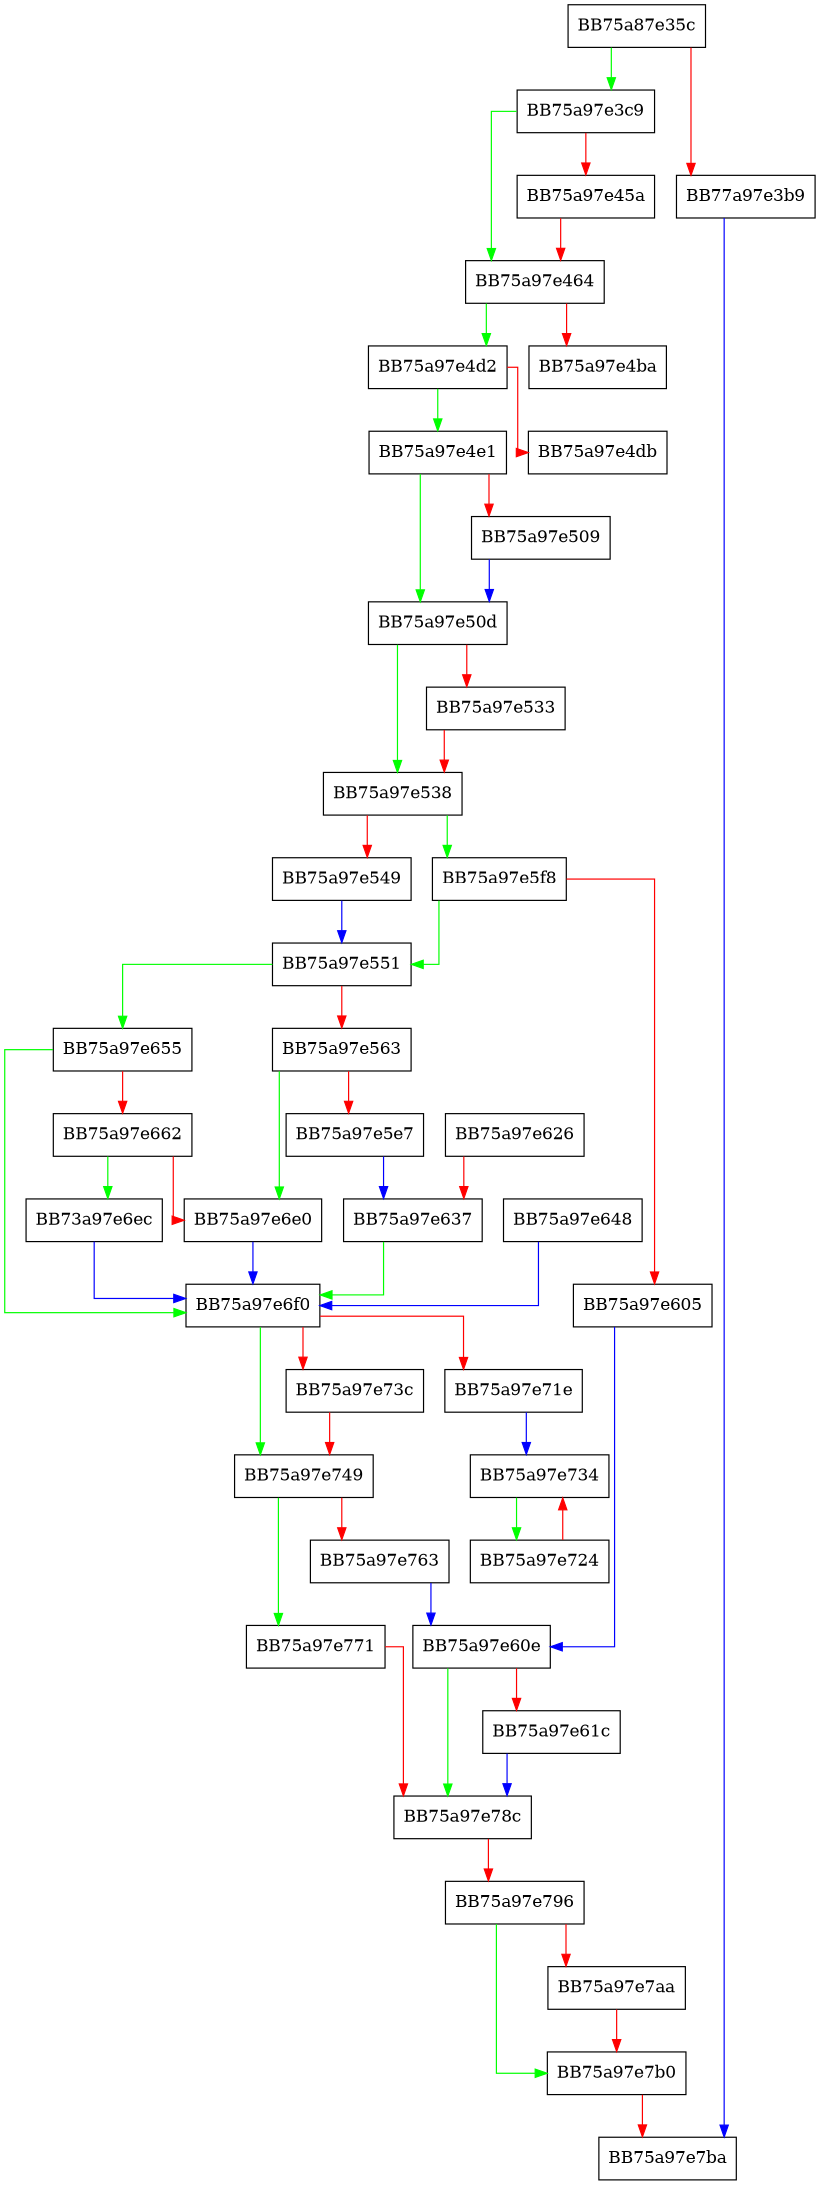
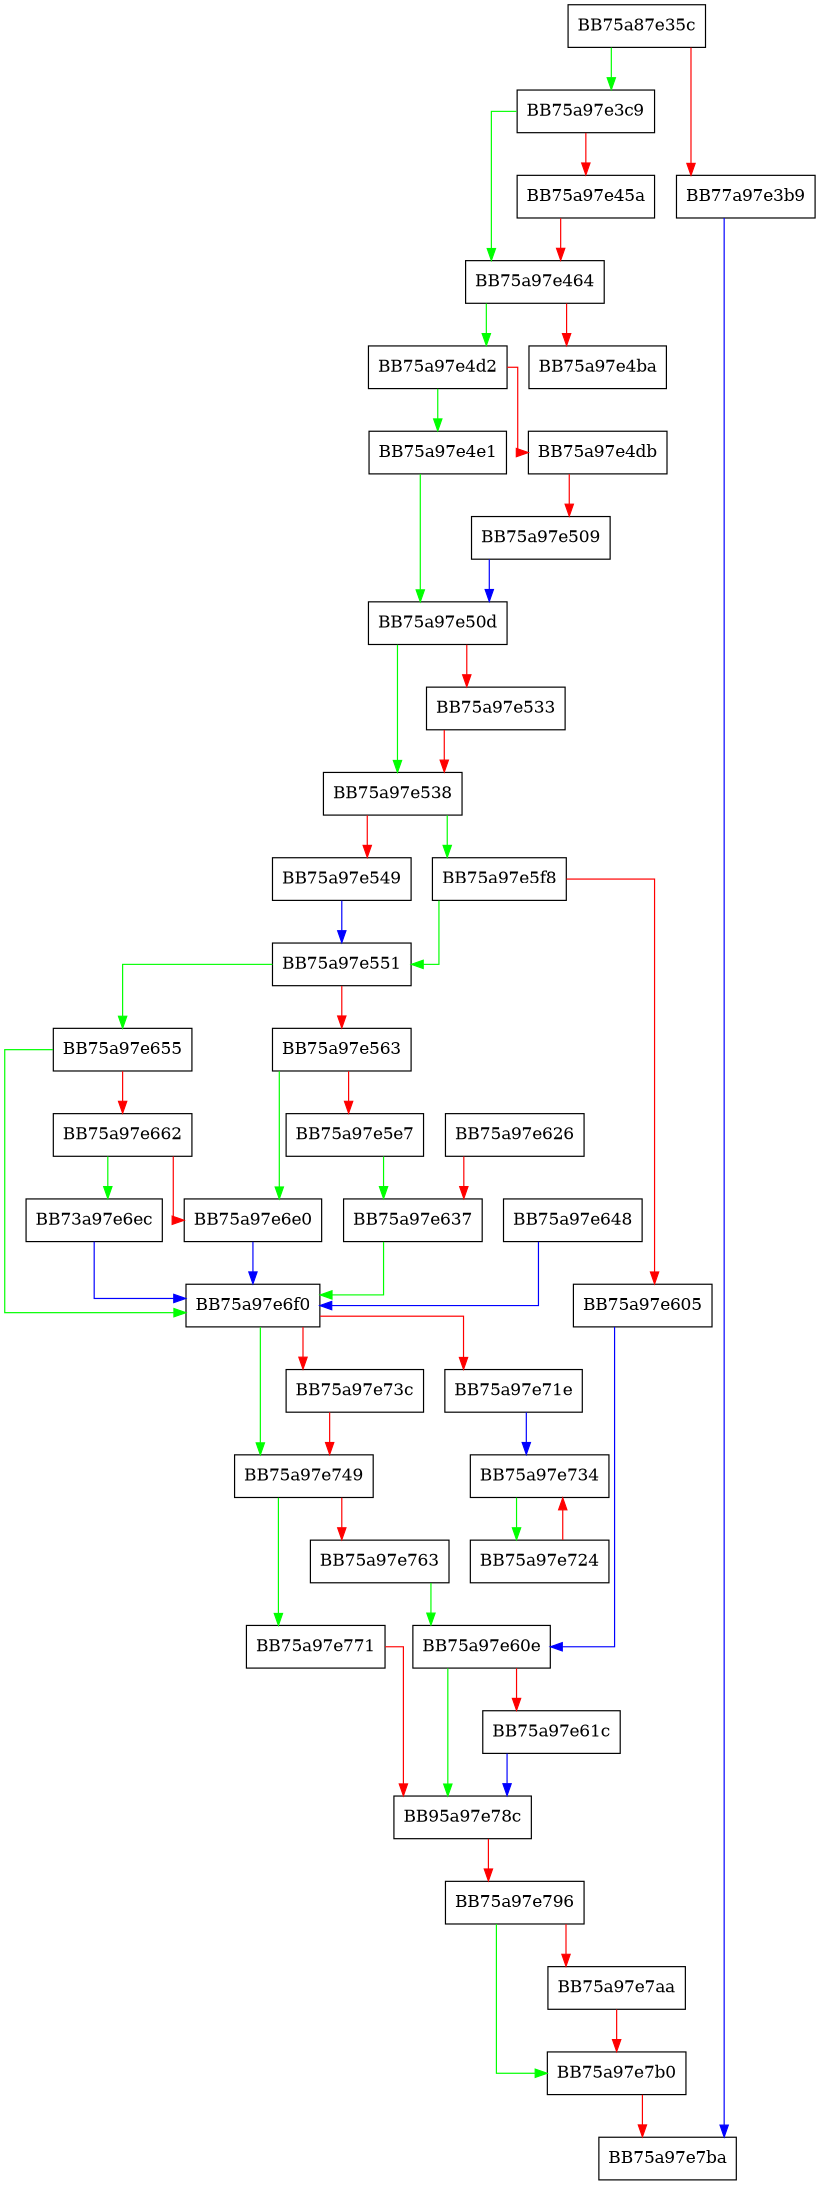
(489, 489) -> (569, 489)
(384, 1172) -> (384, 1172)
(431, 1598) -> (431, 1598)
(463, 1817) -> (463, 1817)
